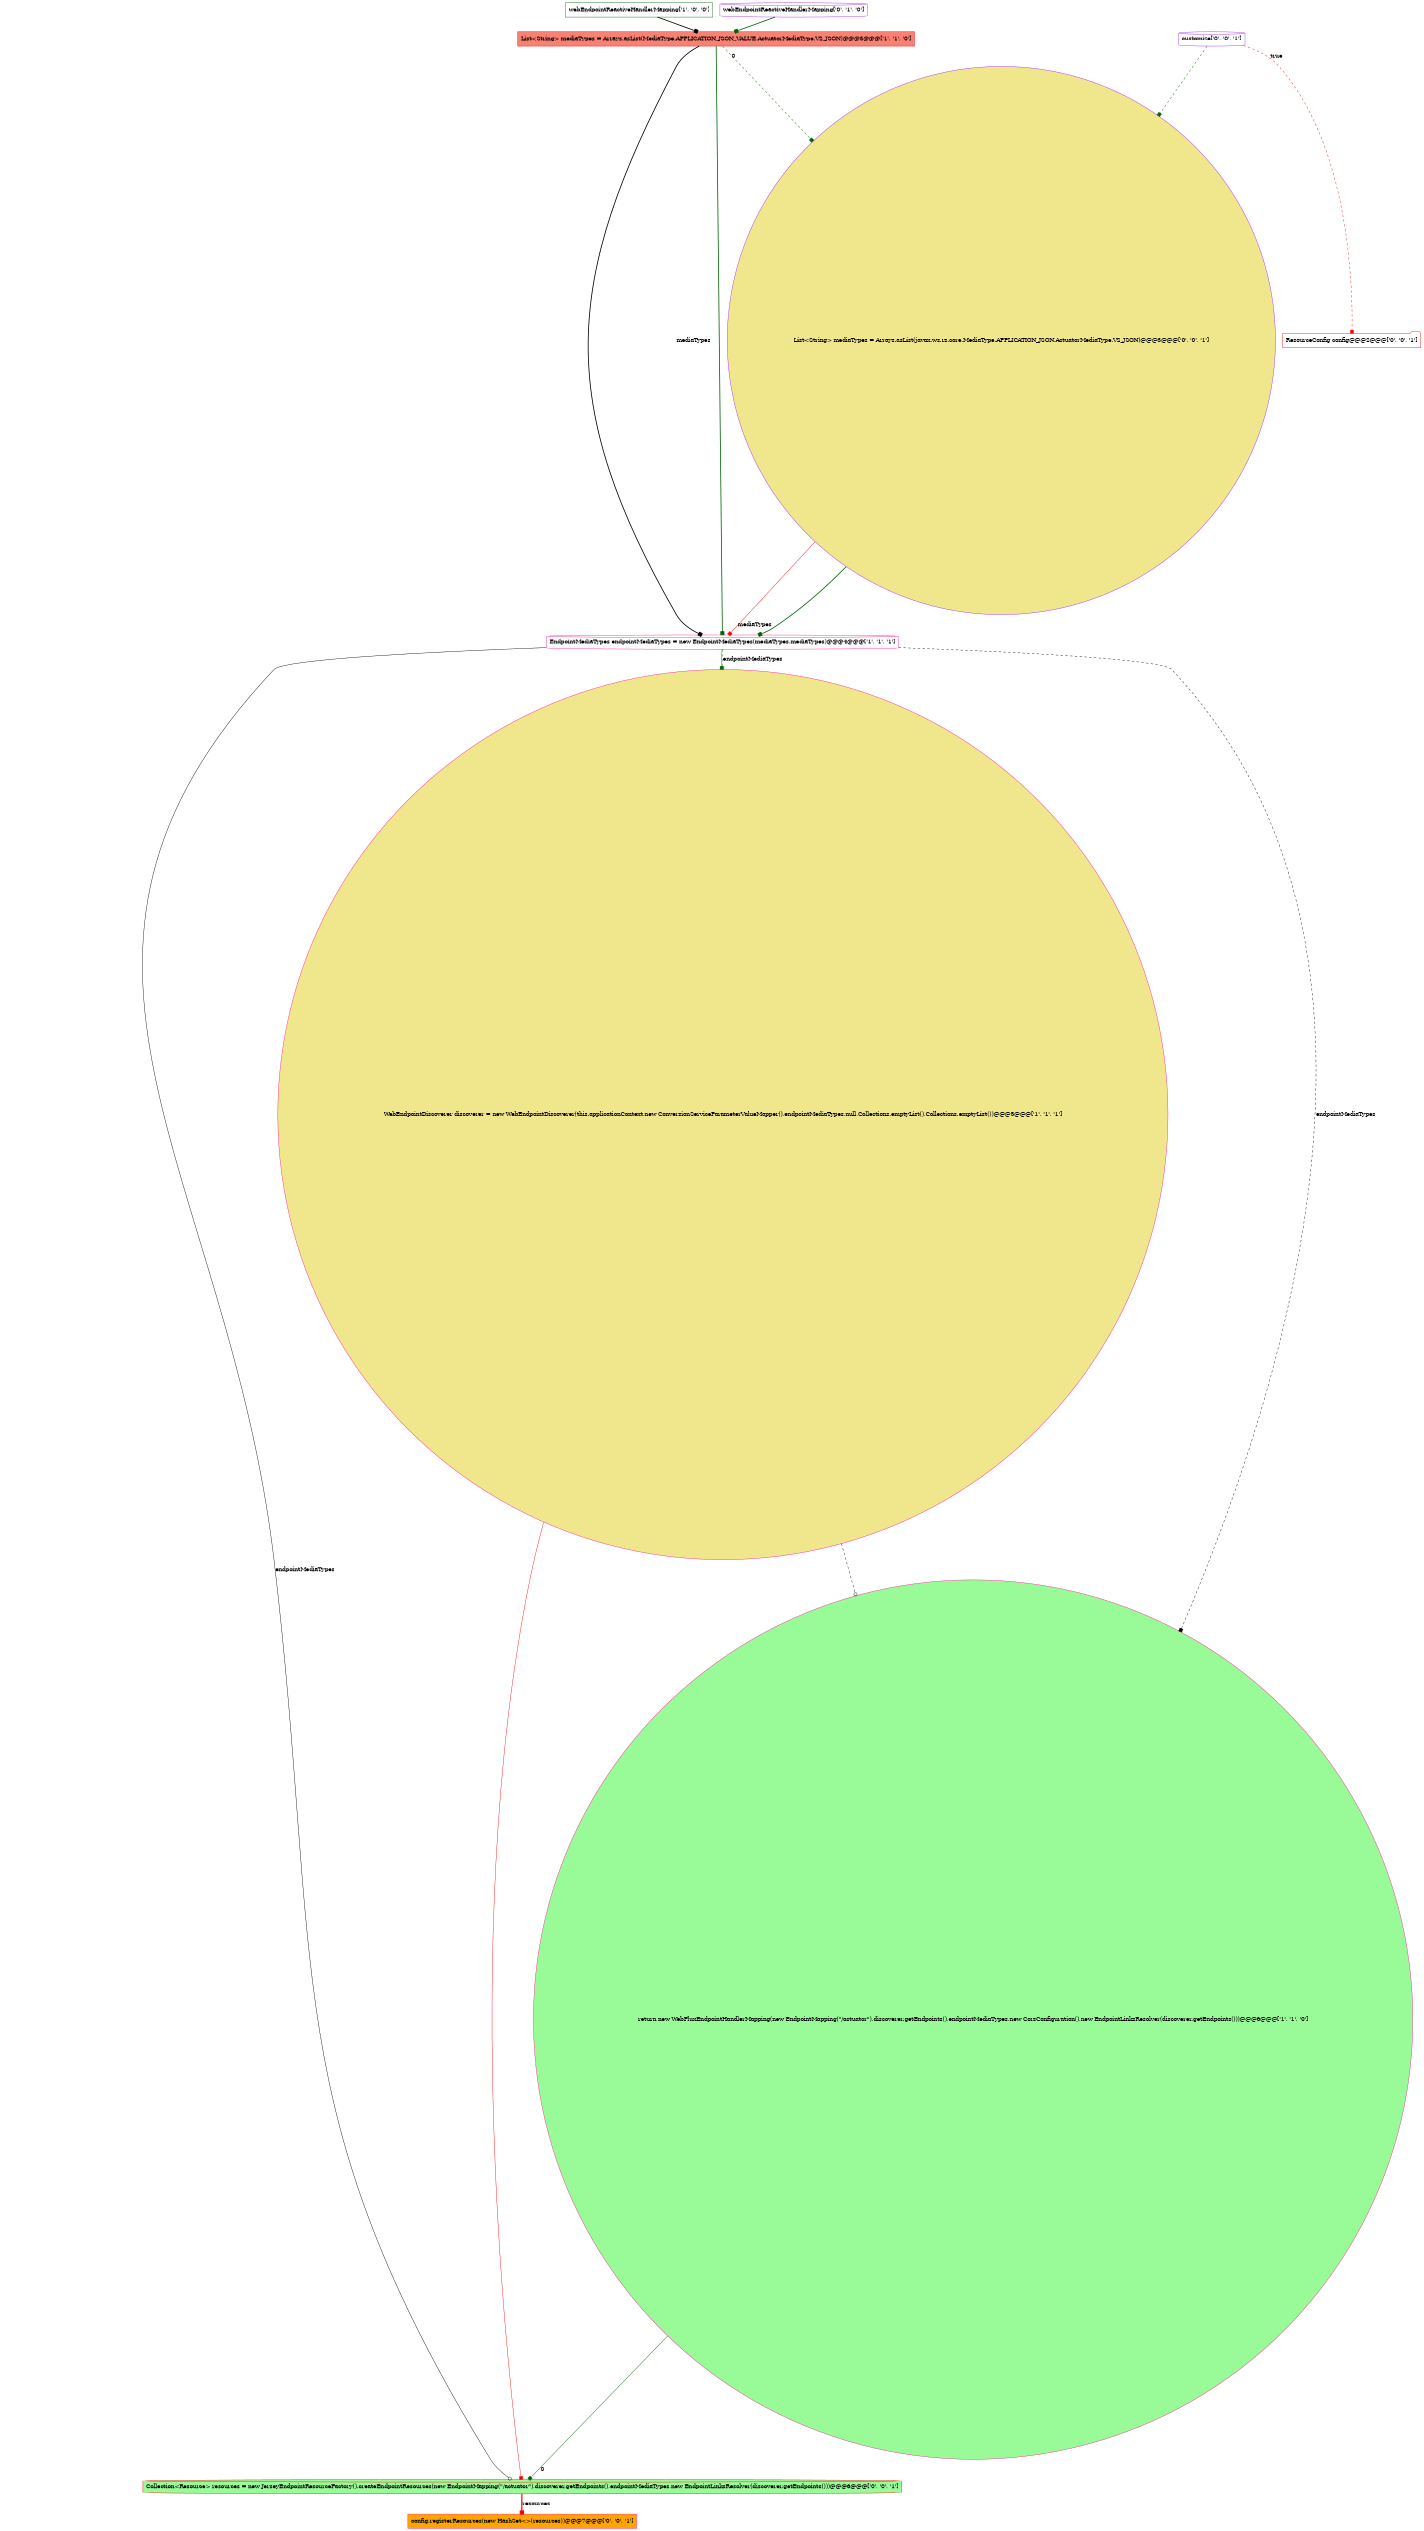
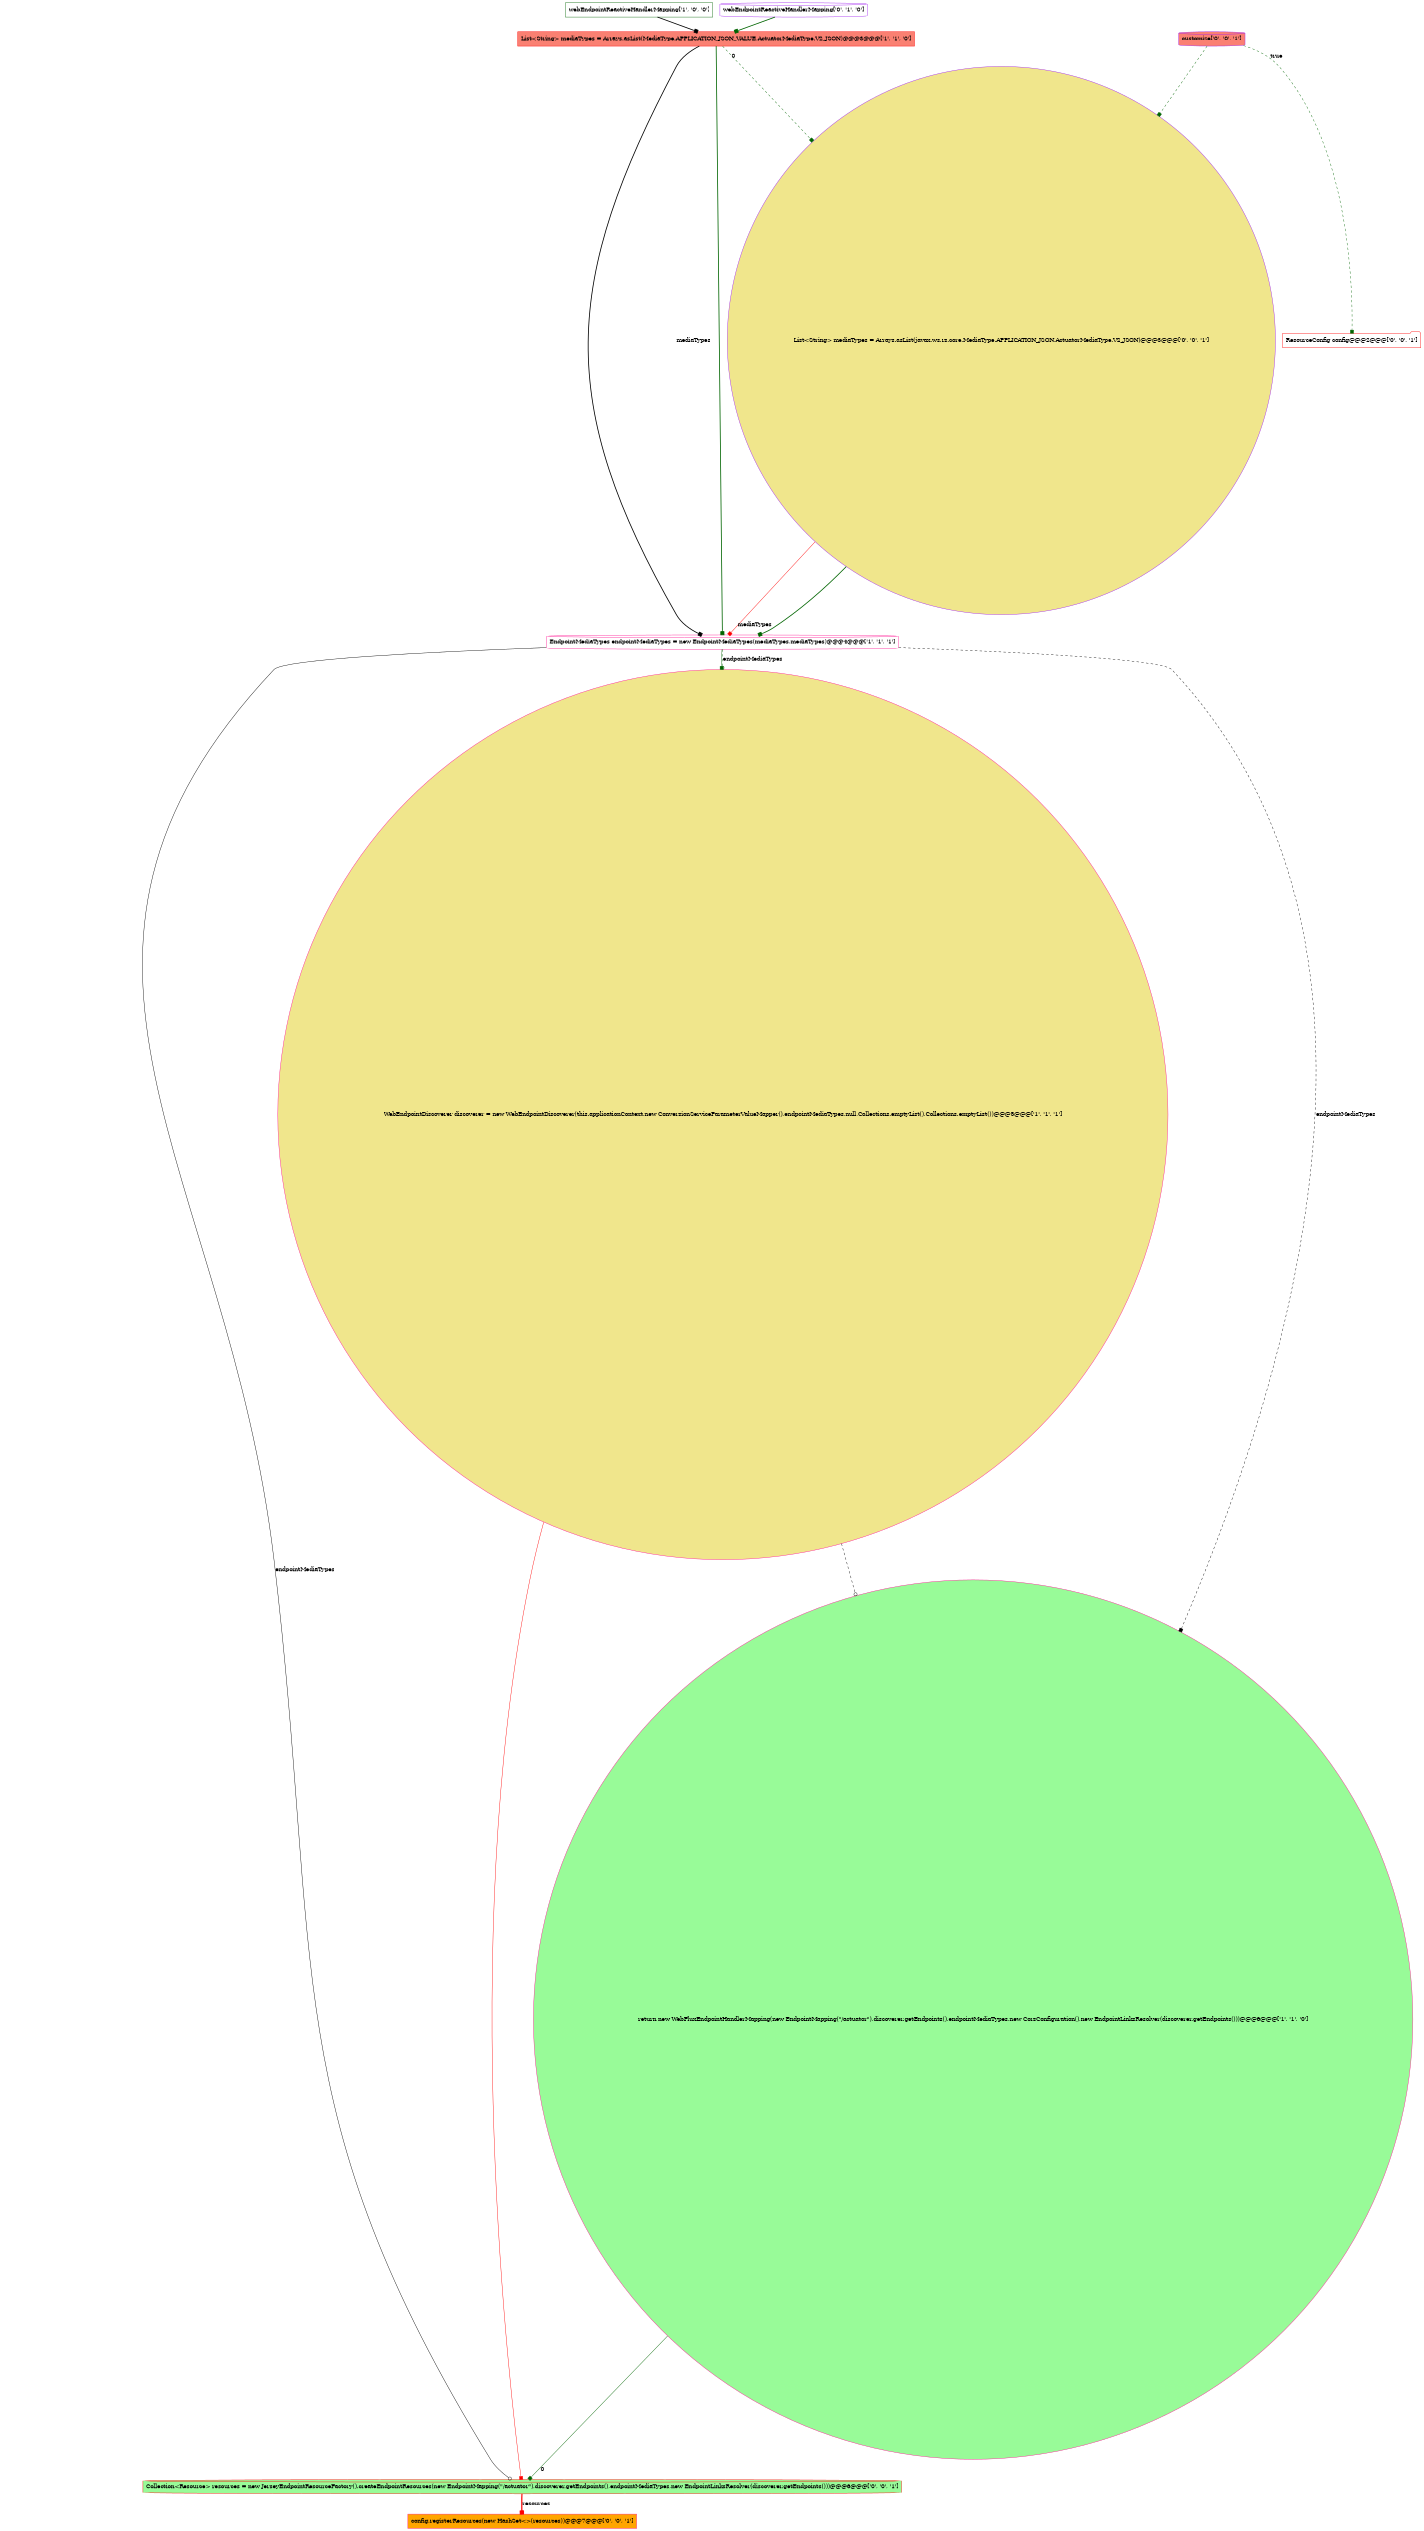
(1212, 39) -> (1212, 39)
(1332, 171) -> (1332, 171)
